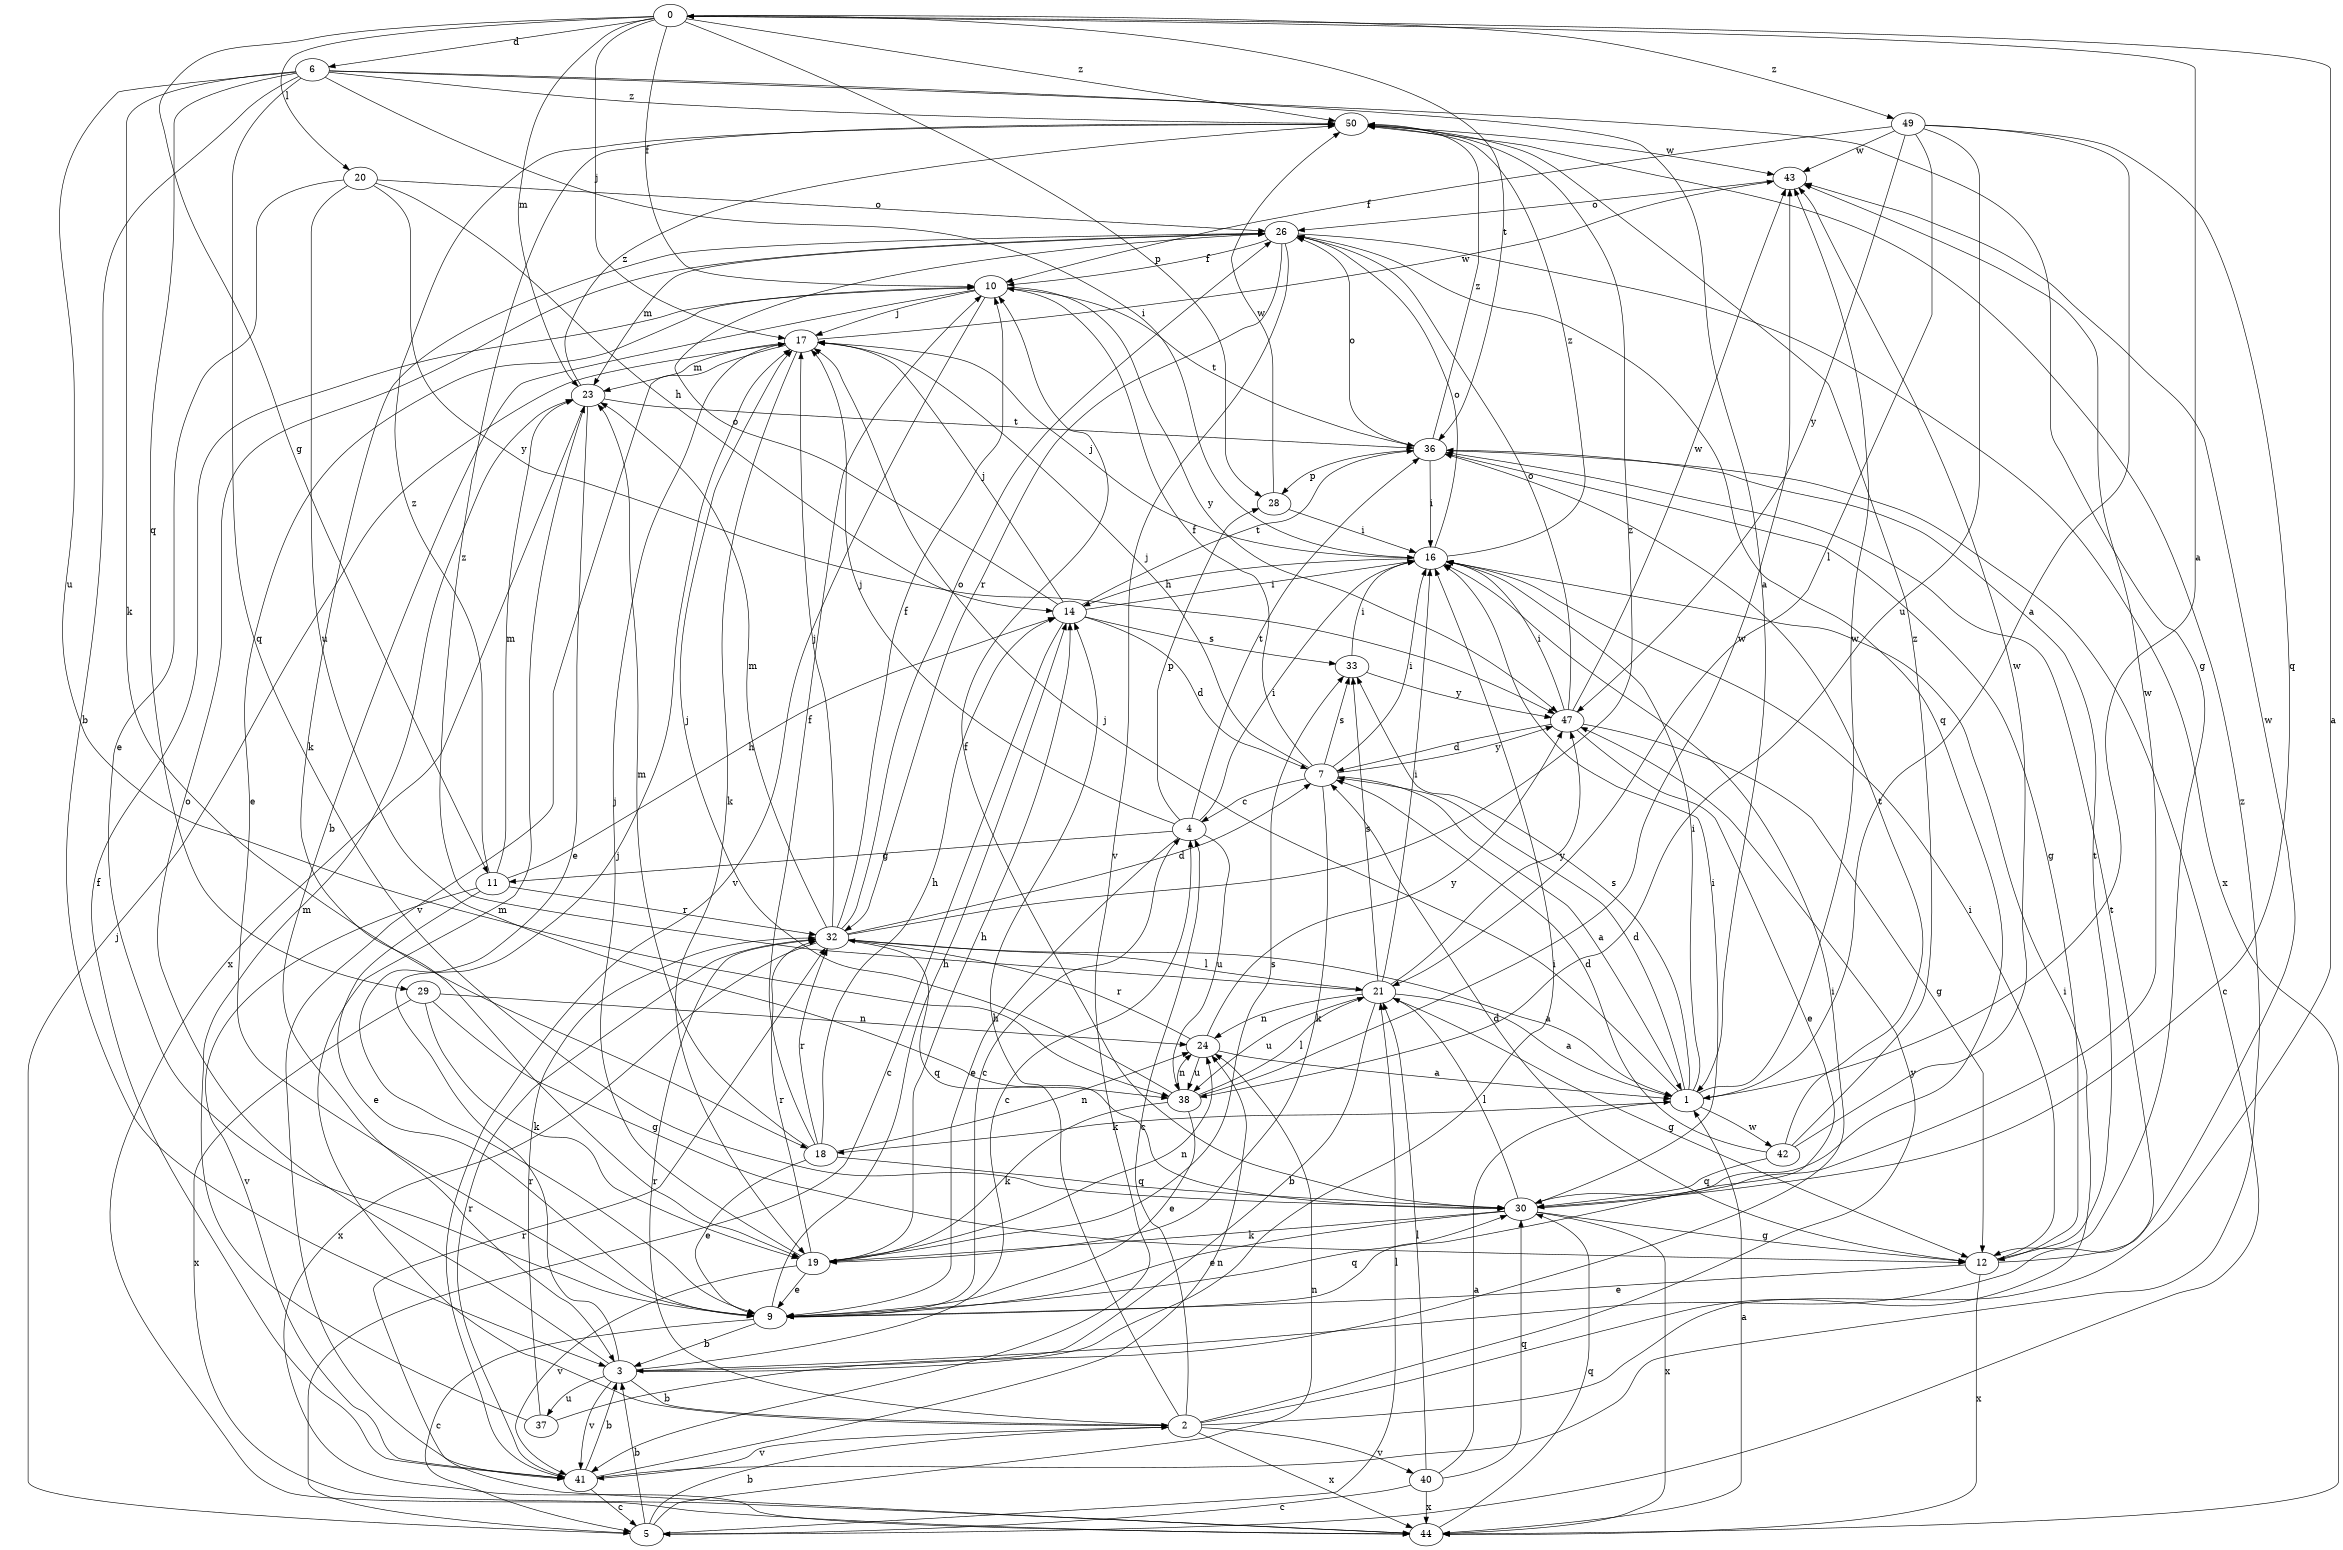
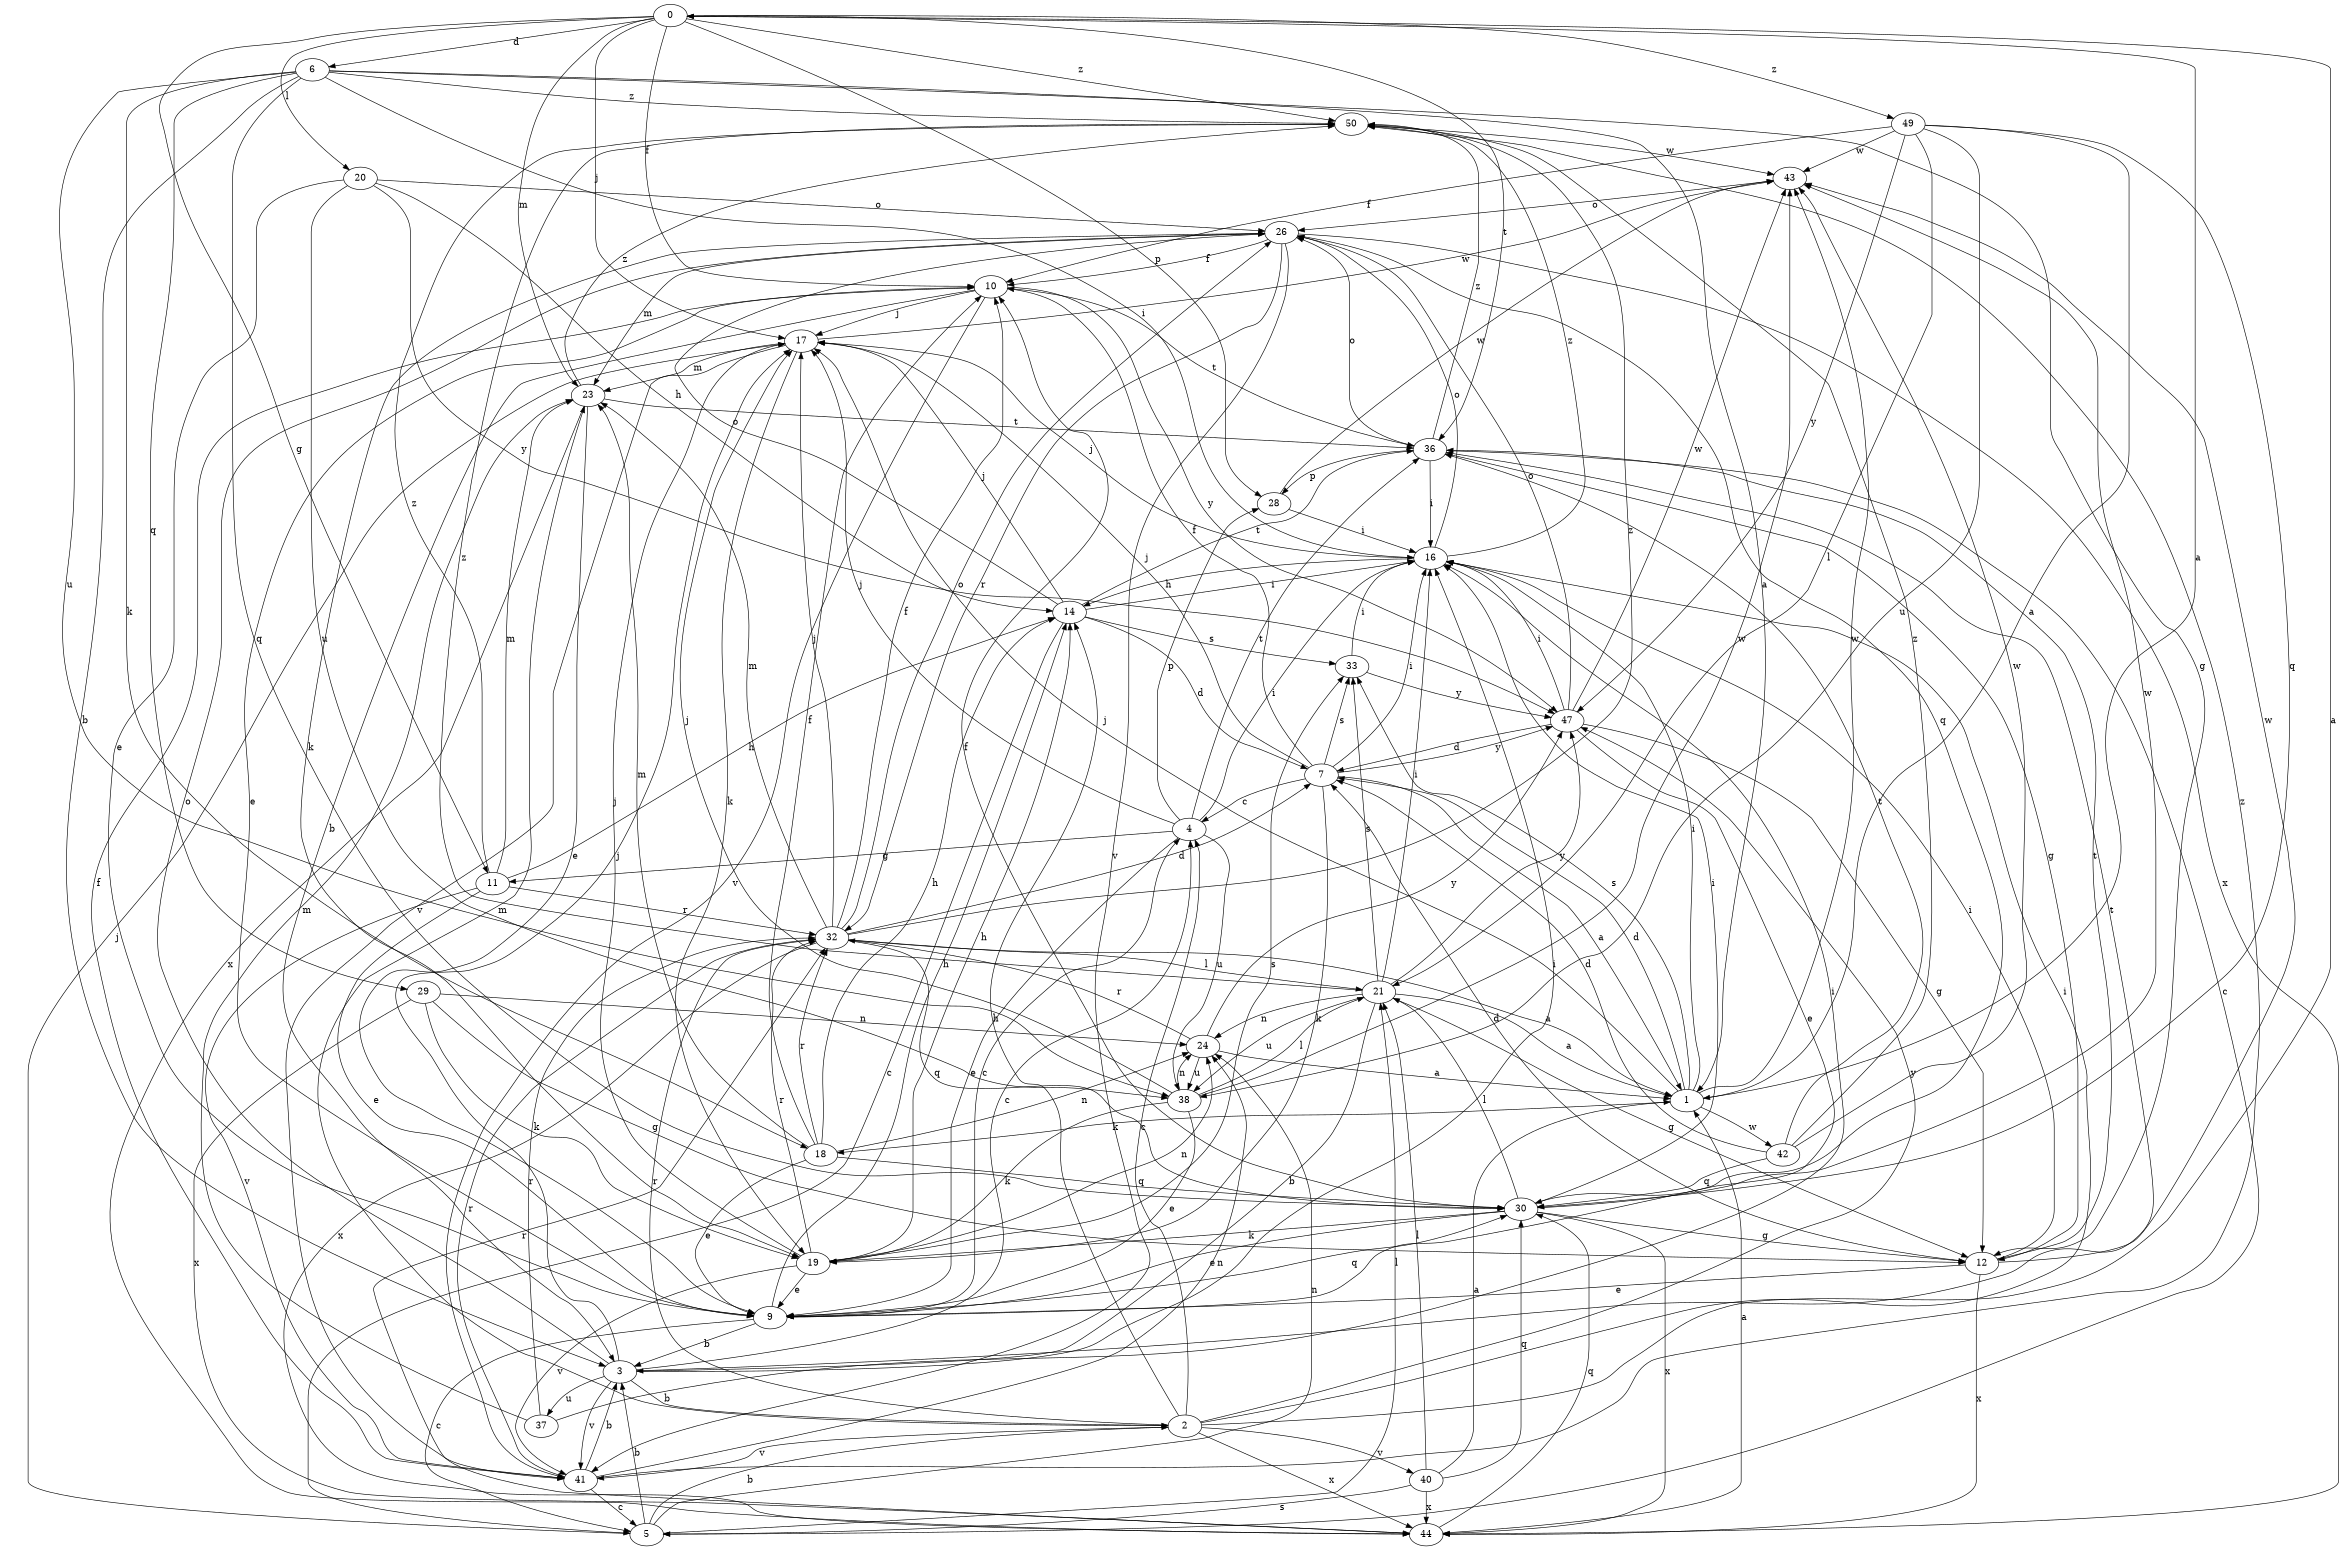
(1244, 297) -> (1495, 318)
(1282, 1508) -> (1282, 1508)
